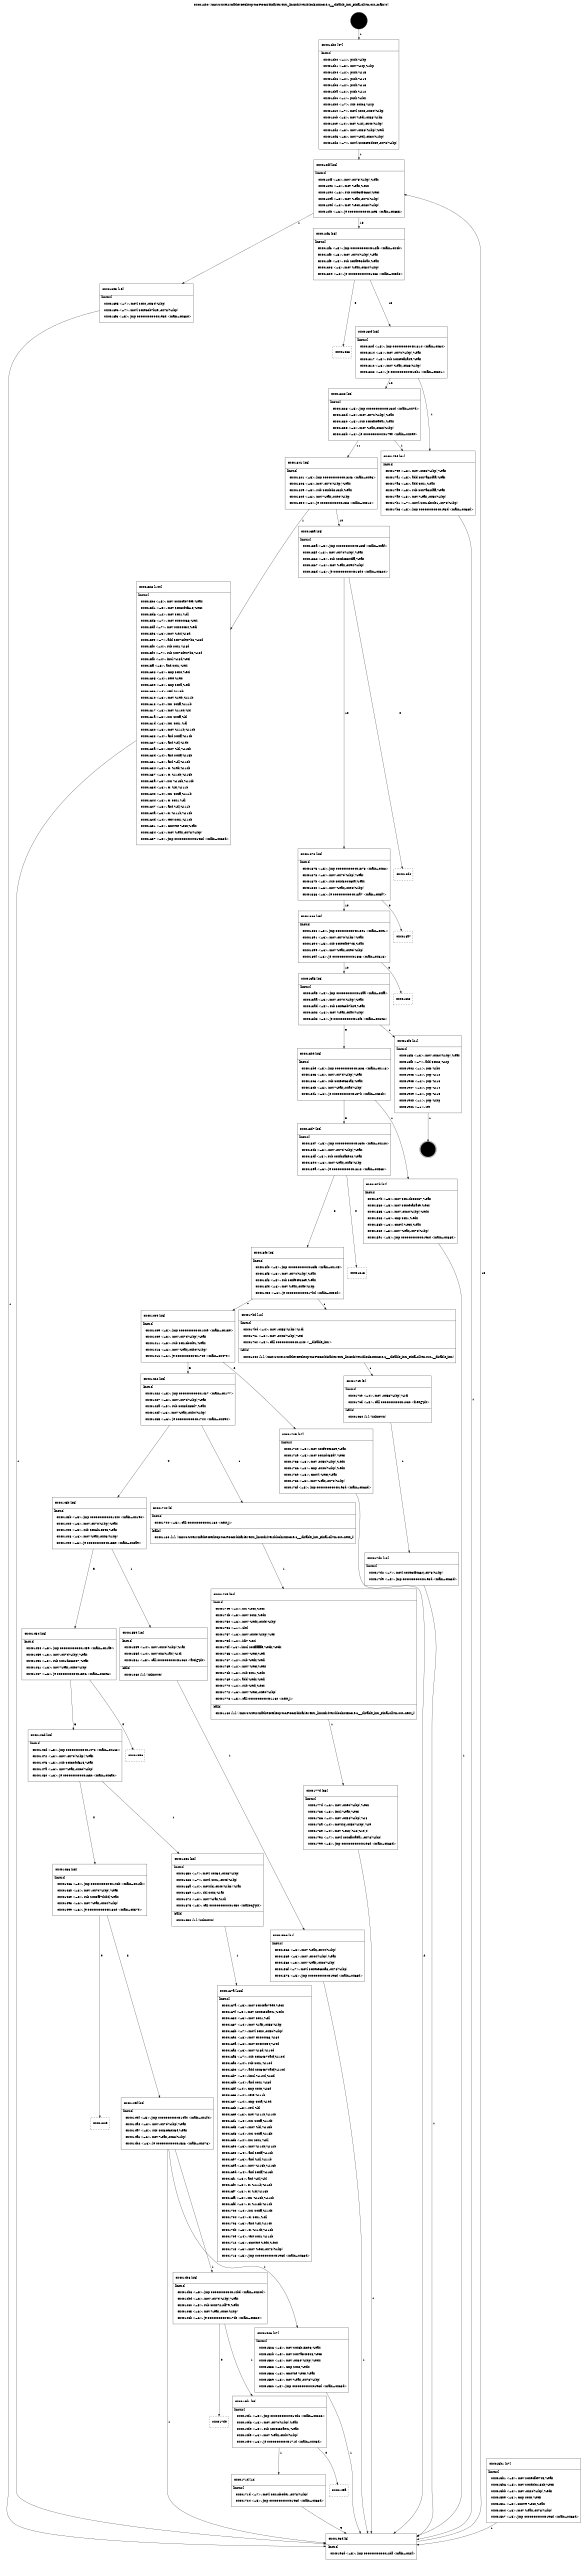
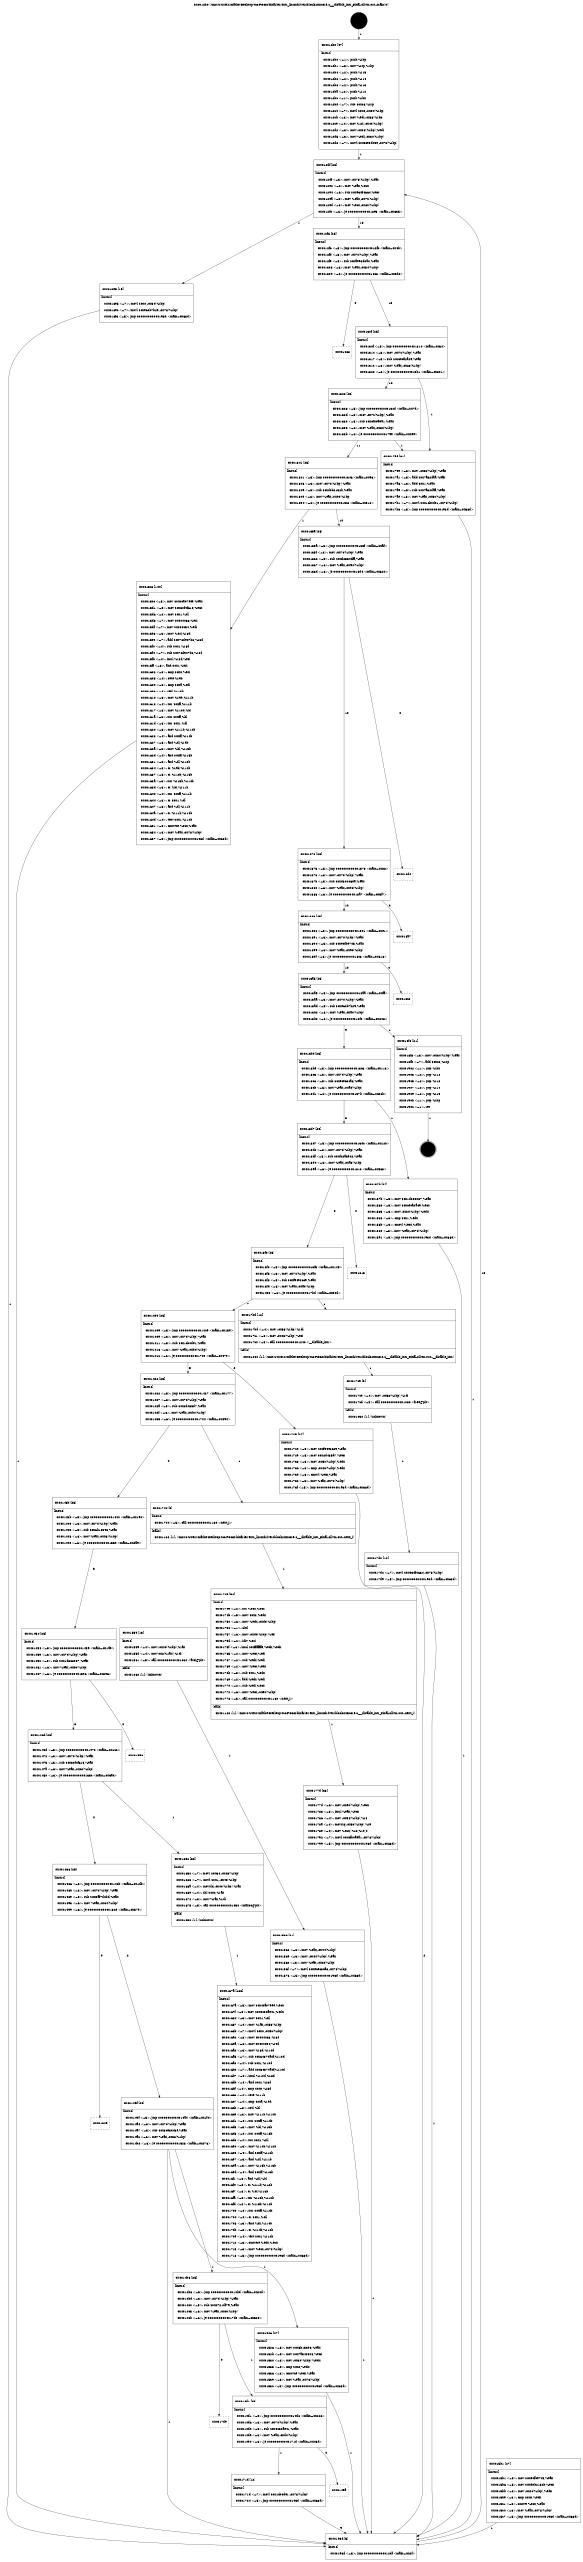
(131, 1587) -> none
